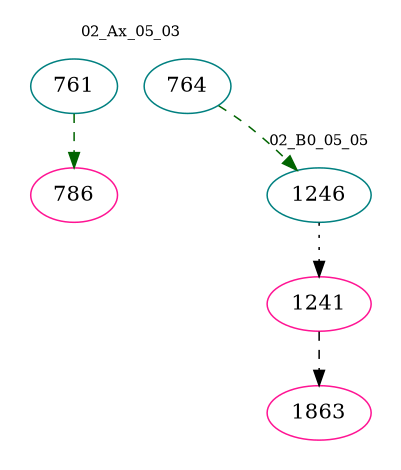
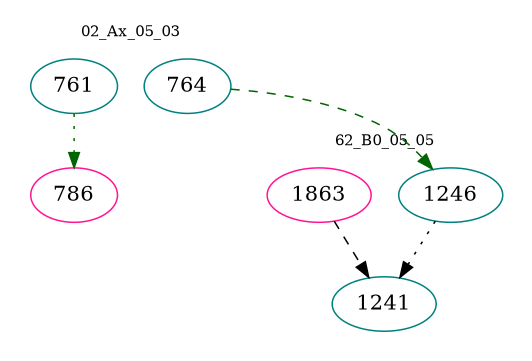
(74, 133) -> (74, 133)
(319, 141) -> (385, 141)
(319, 304) -> (384, 304)
(319, 351) -> (347, 243)
